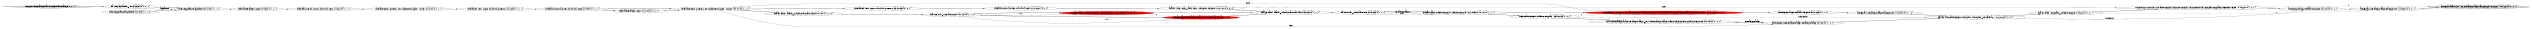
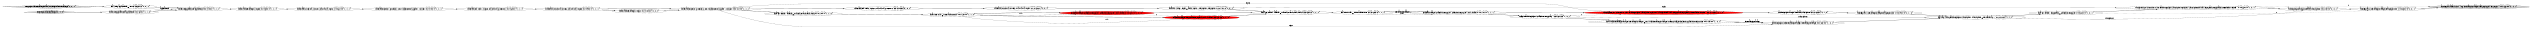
none -> (50, 12)
